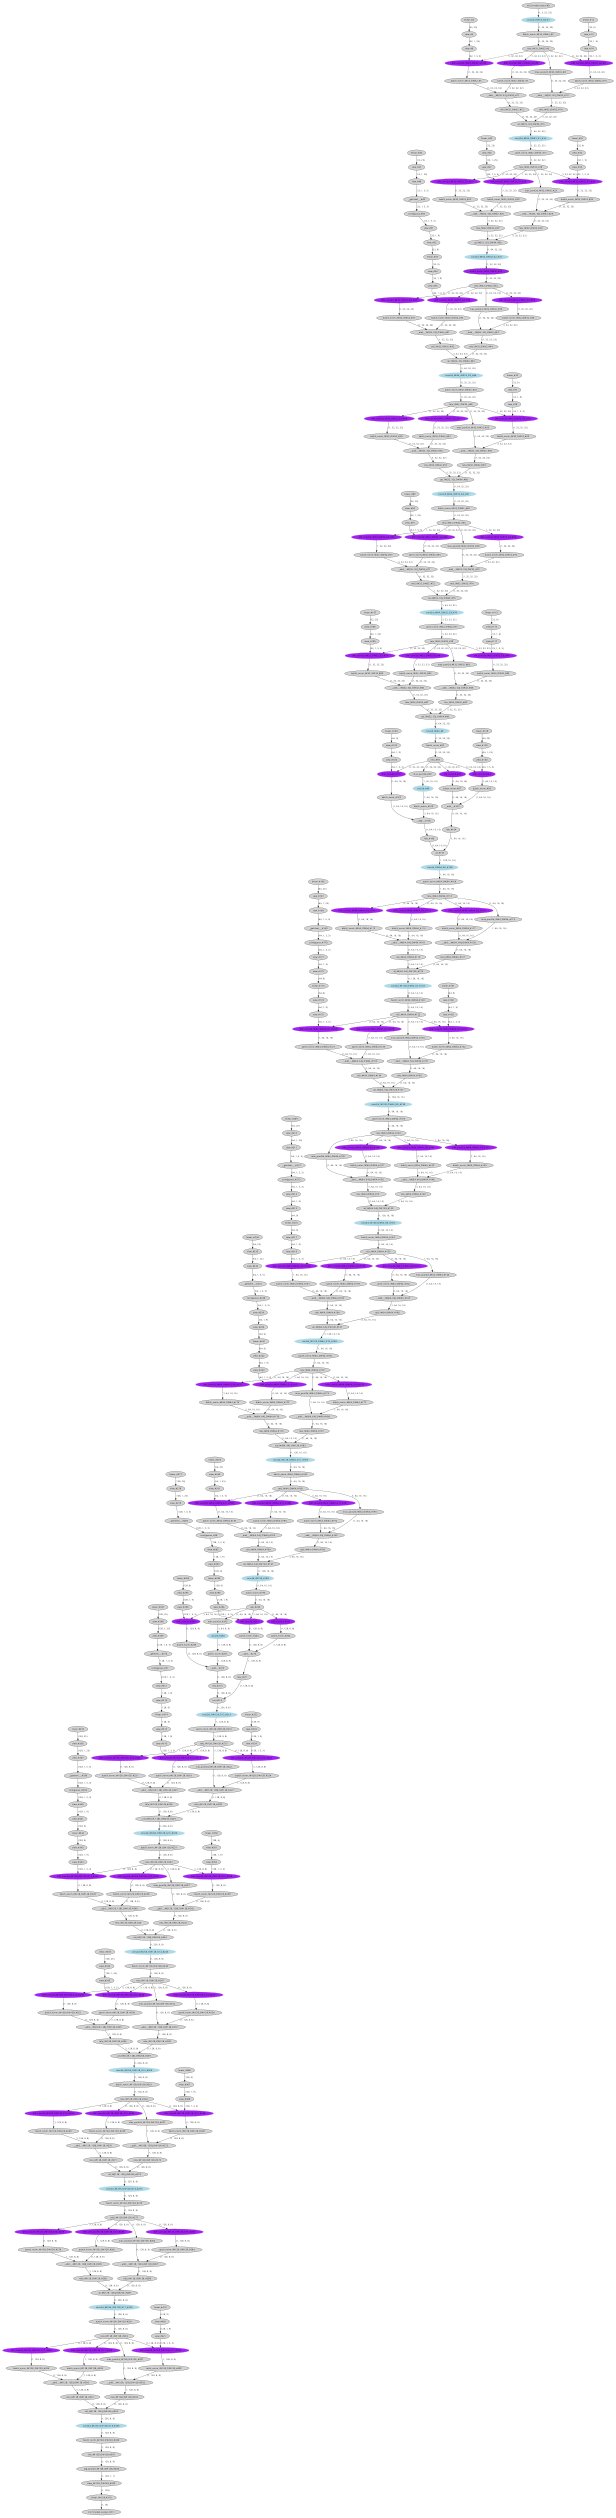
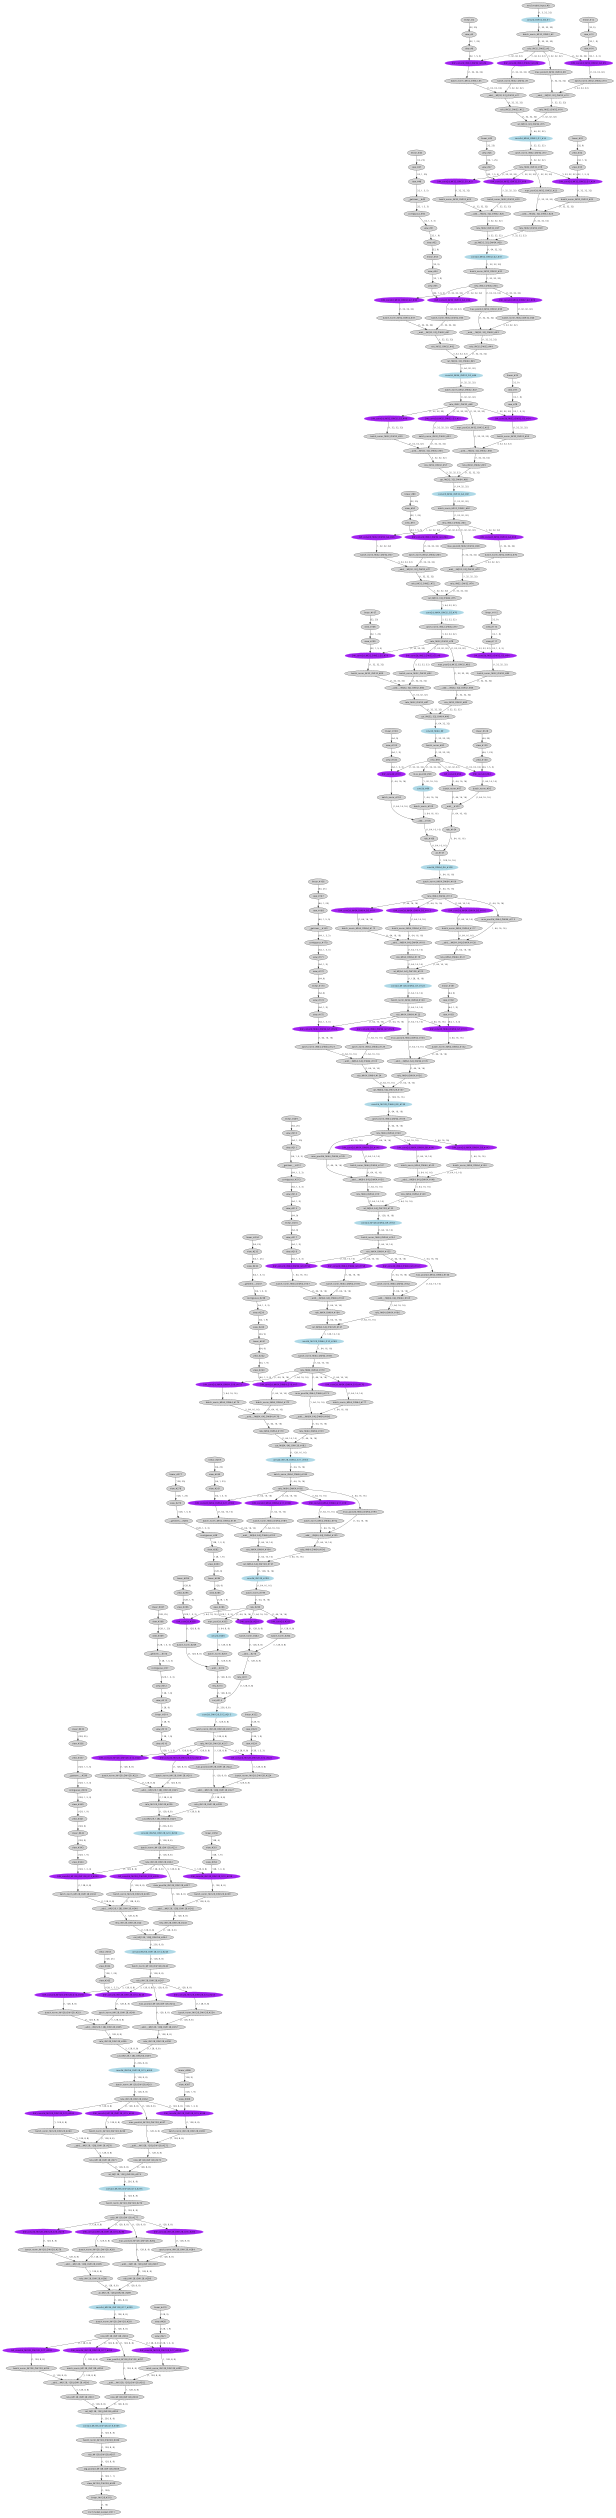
(486, 271) -> (486, 271)
(78, 1750) -> none
